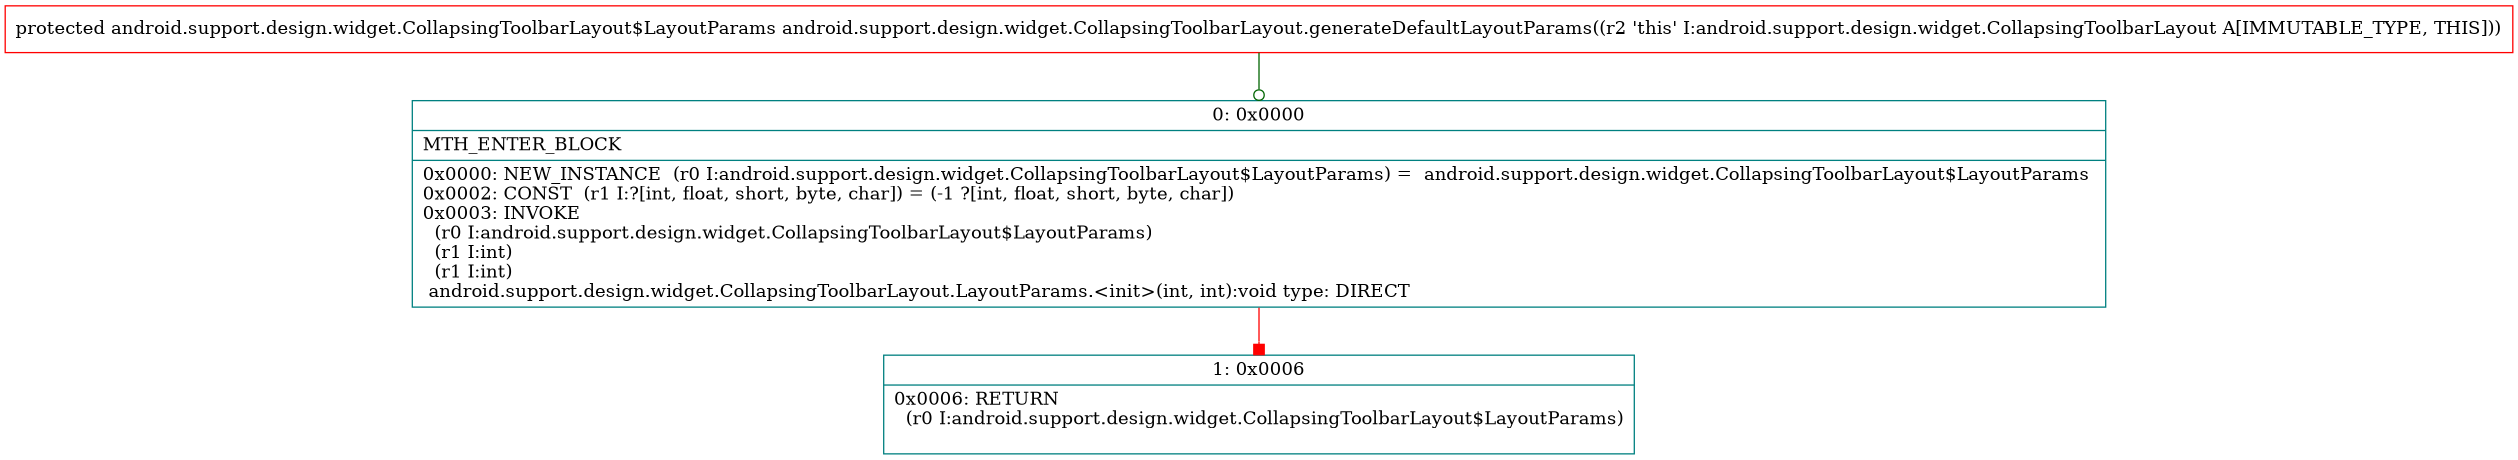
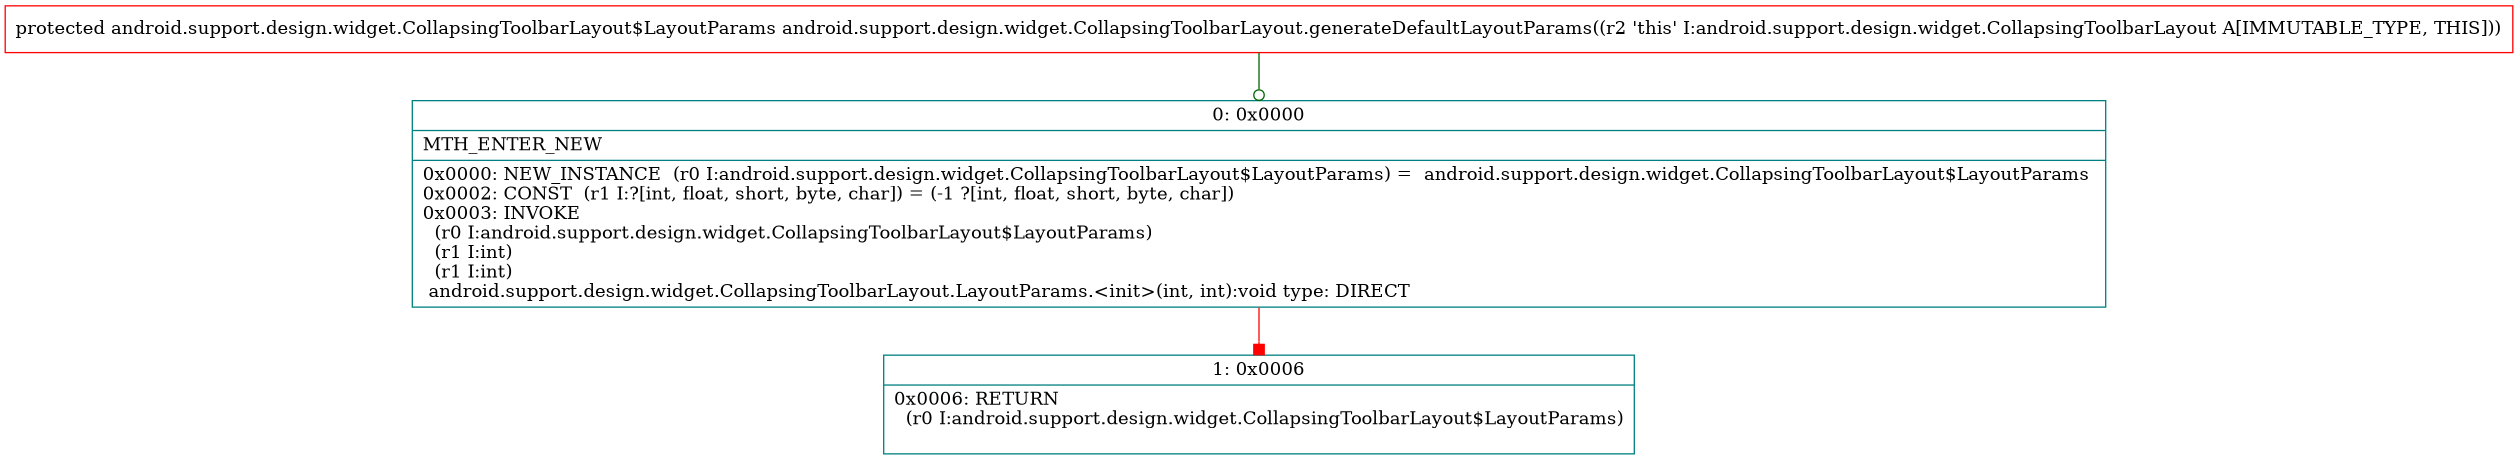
(523, 145) -> (513, 145)
